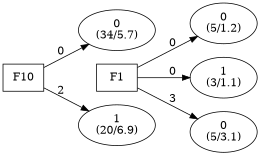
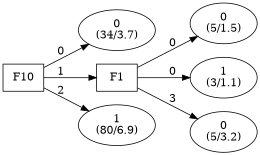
(224, 23) -> (224, 23)
(117, 30) -> (117, 30)
none -> (66, 78)
(117, 125) -> (117, 125)
(224, 132) -> (224, 132)
